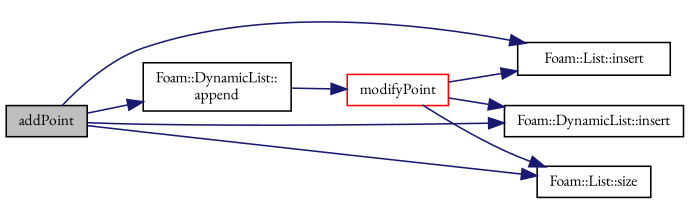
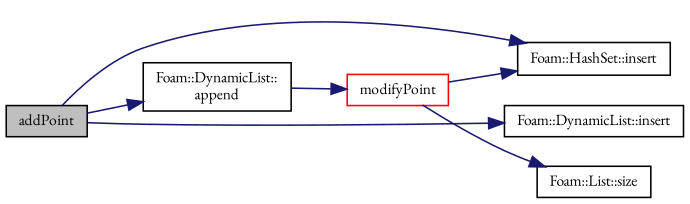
(594, 59) -> (594, 59)
(469, 101) -> none
(304, 150) -> none
